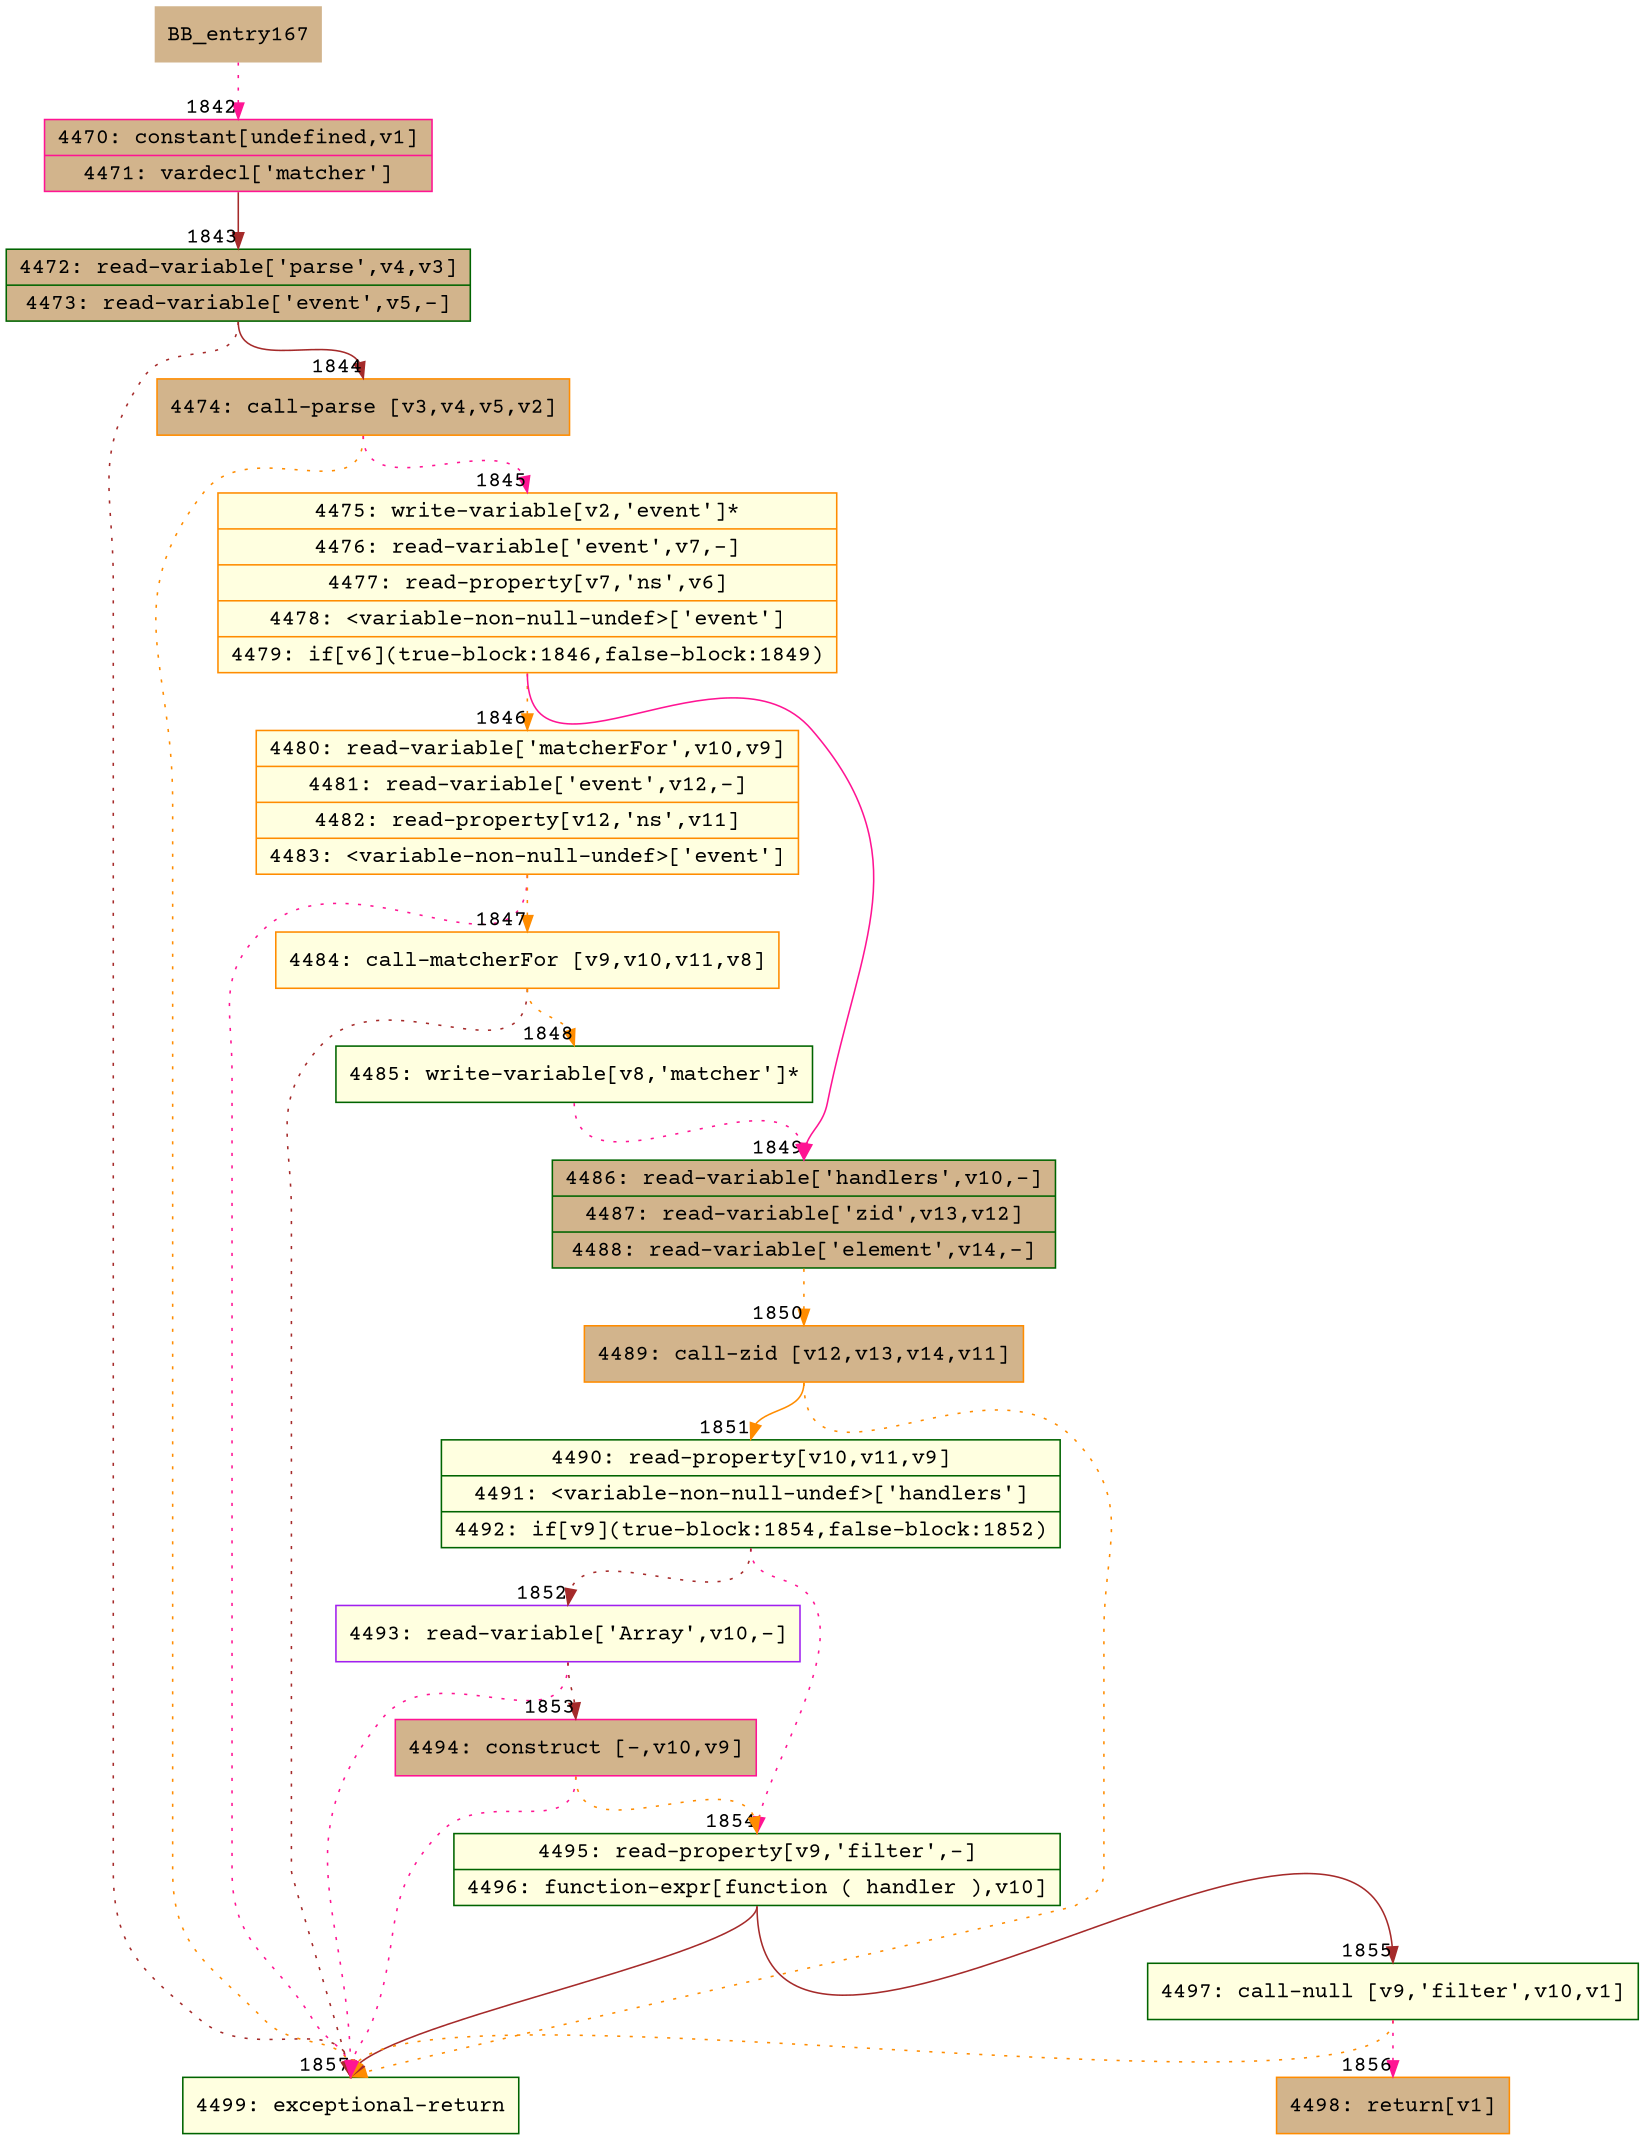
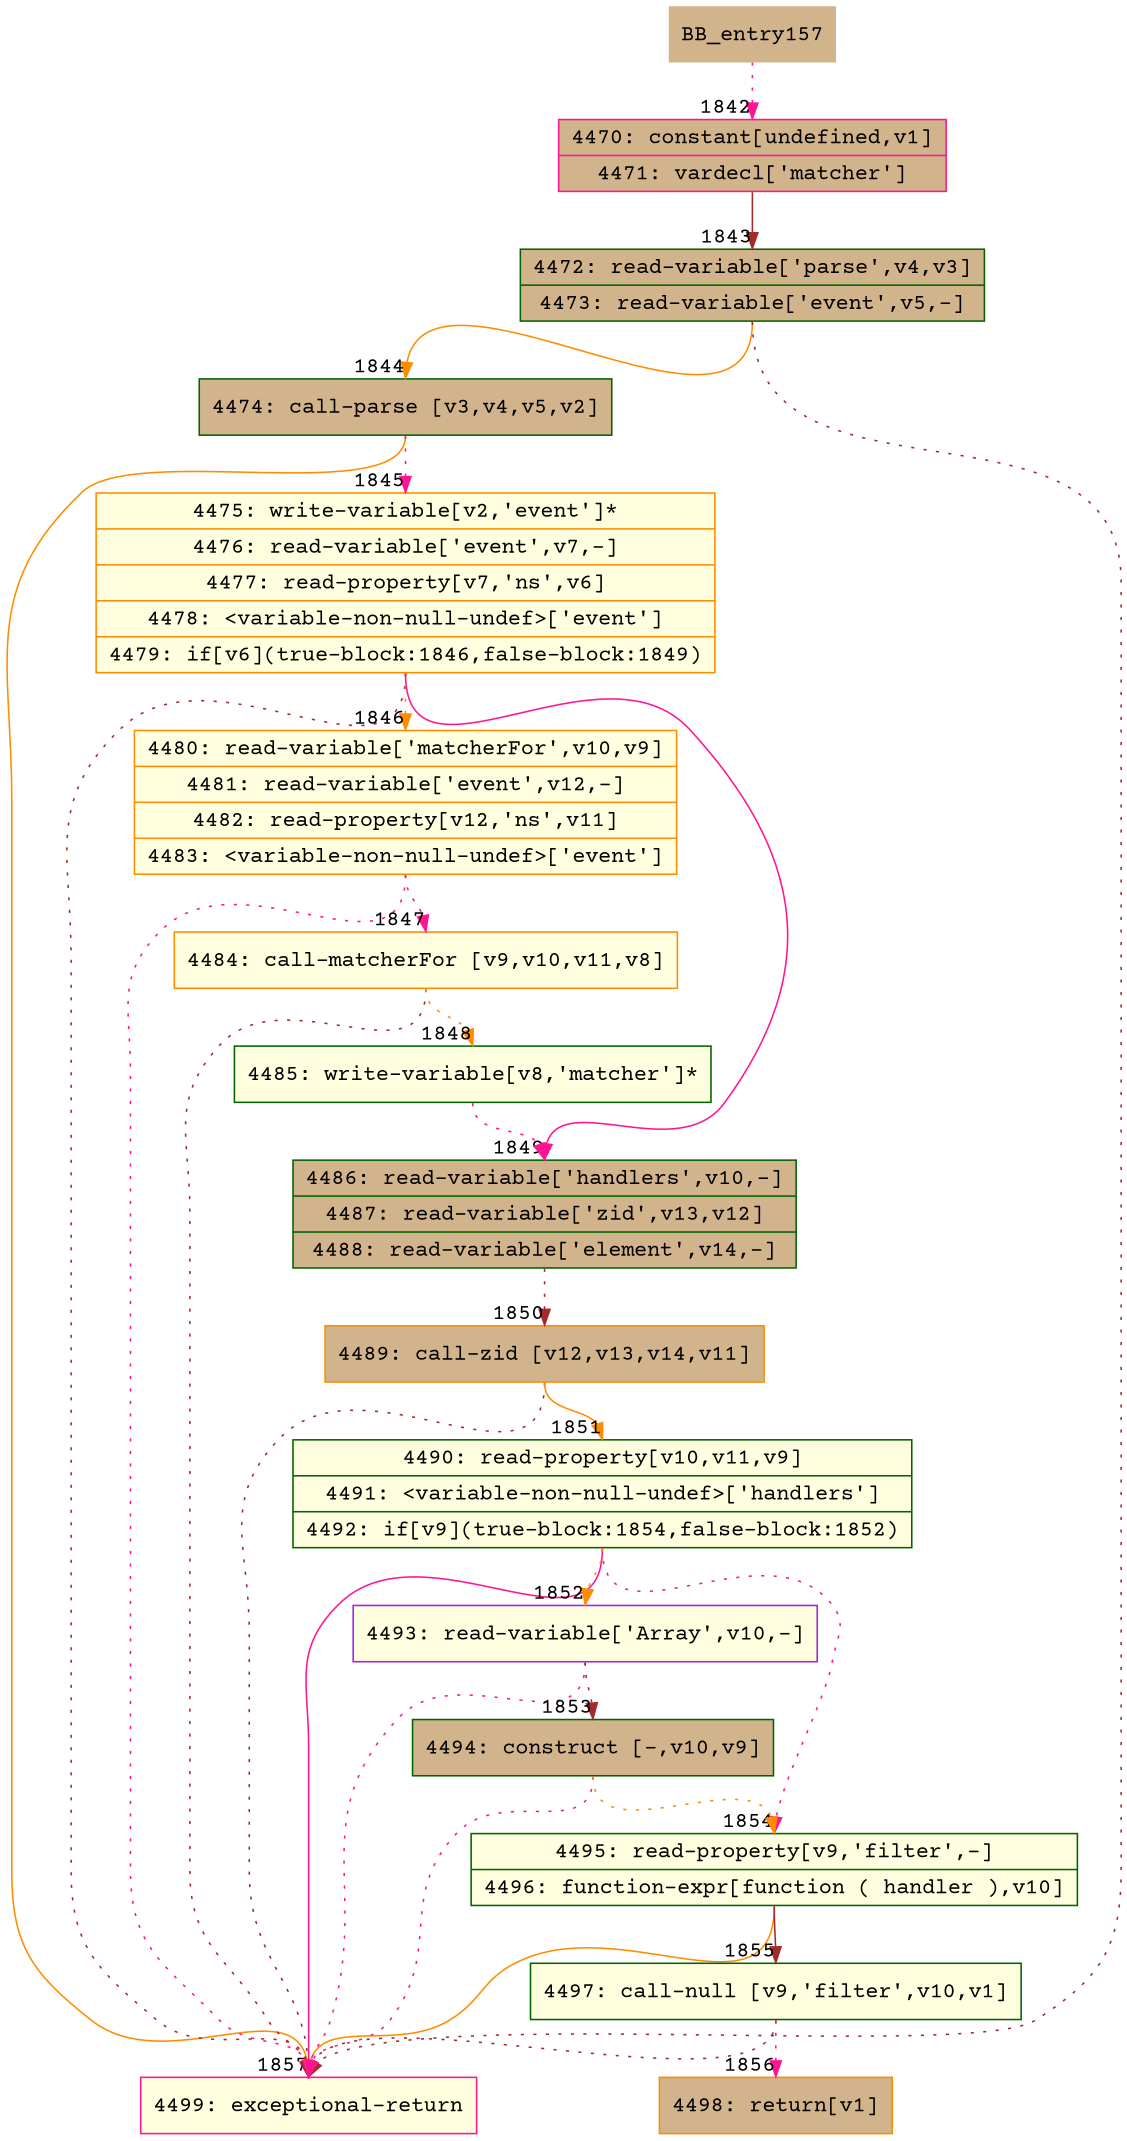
(238, 34) -> (752, 34)
(293, 350) -> (586, 352)
(363, 407) -> (406, 407)
(527, 895) -> (411, 896)
(173, 1220) -> (12, 1206)
(804, 1289) -> (545, 1289)
none -> (71, 1300)
(667, 1578) -> (598, 1570)
none -> (306, 1677)
(576, 1748) -> (593, 1748)
(1102, 1883) -> (248, 1598)
(562, 1989) -> (543, 1954)
(879, 2049) -> (550, 2049)
(351, 2105) -> (309, 2105)
